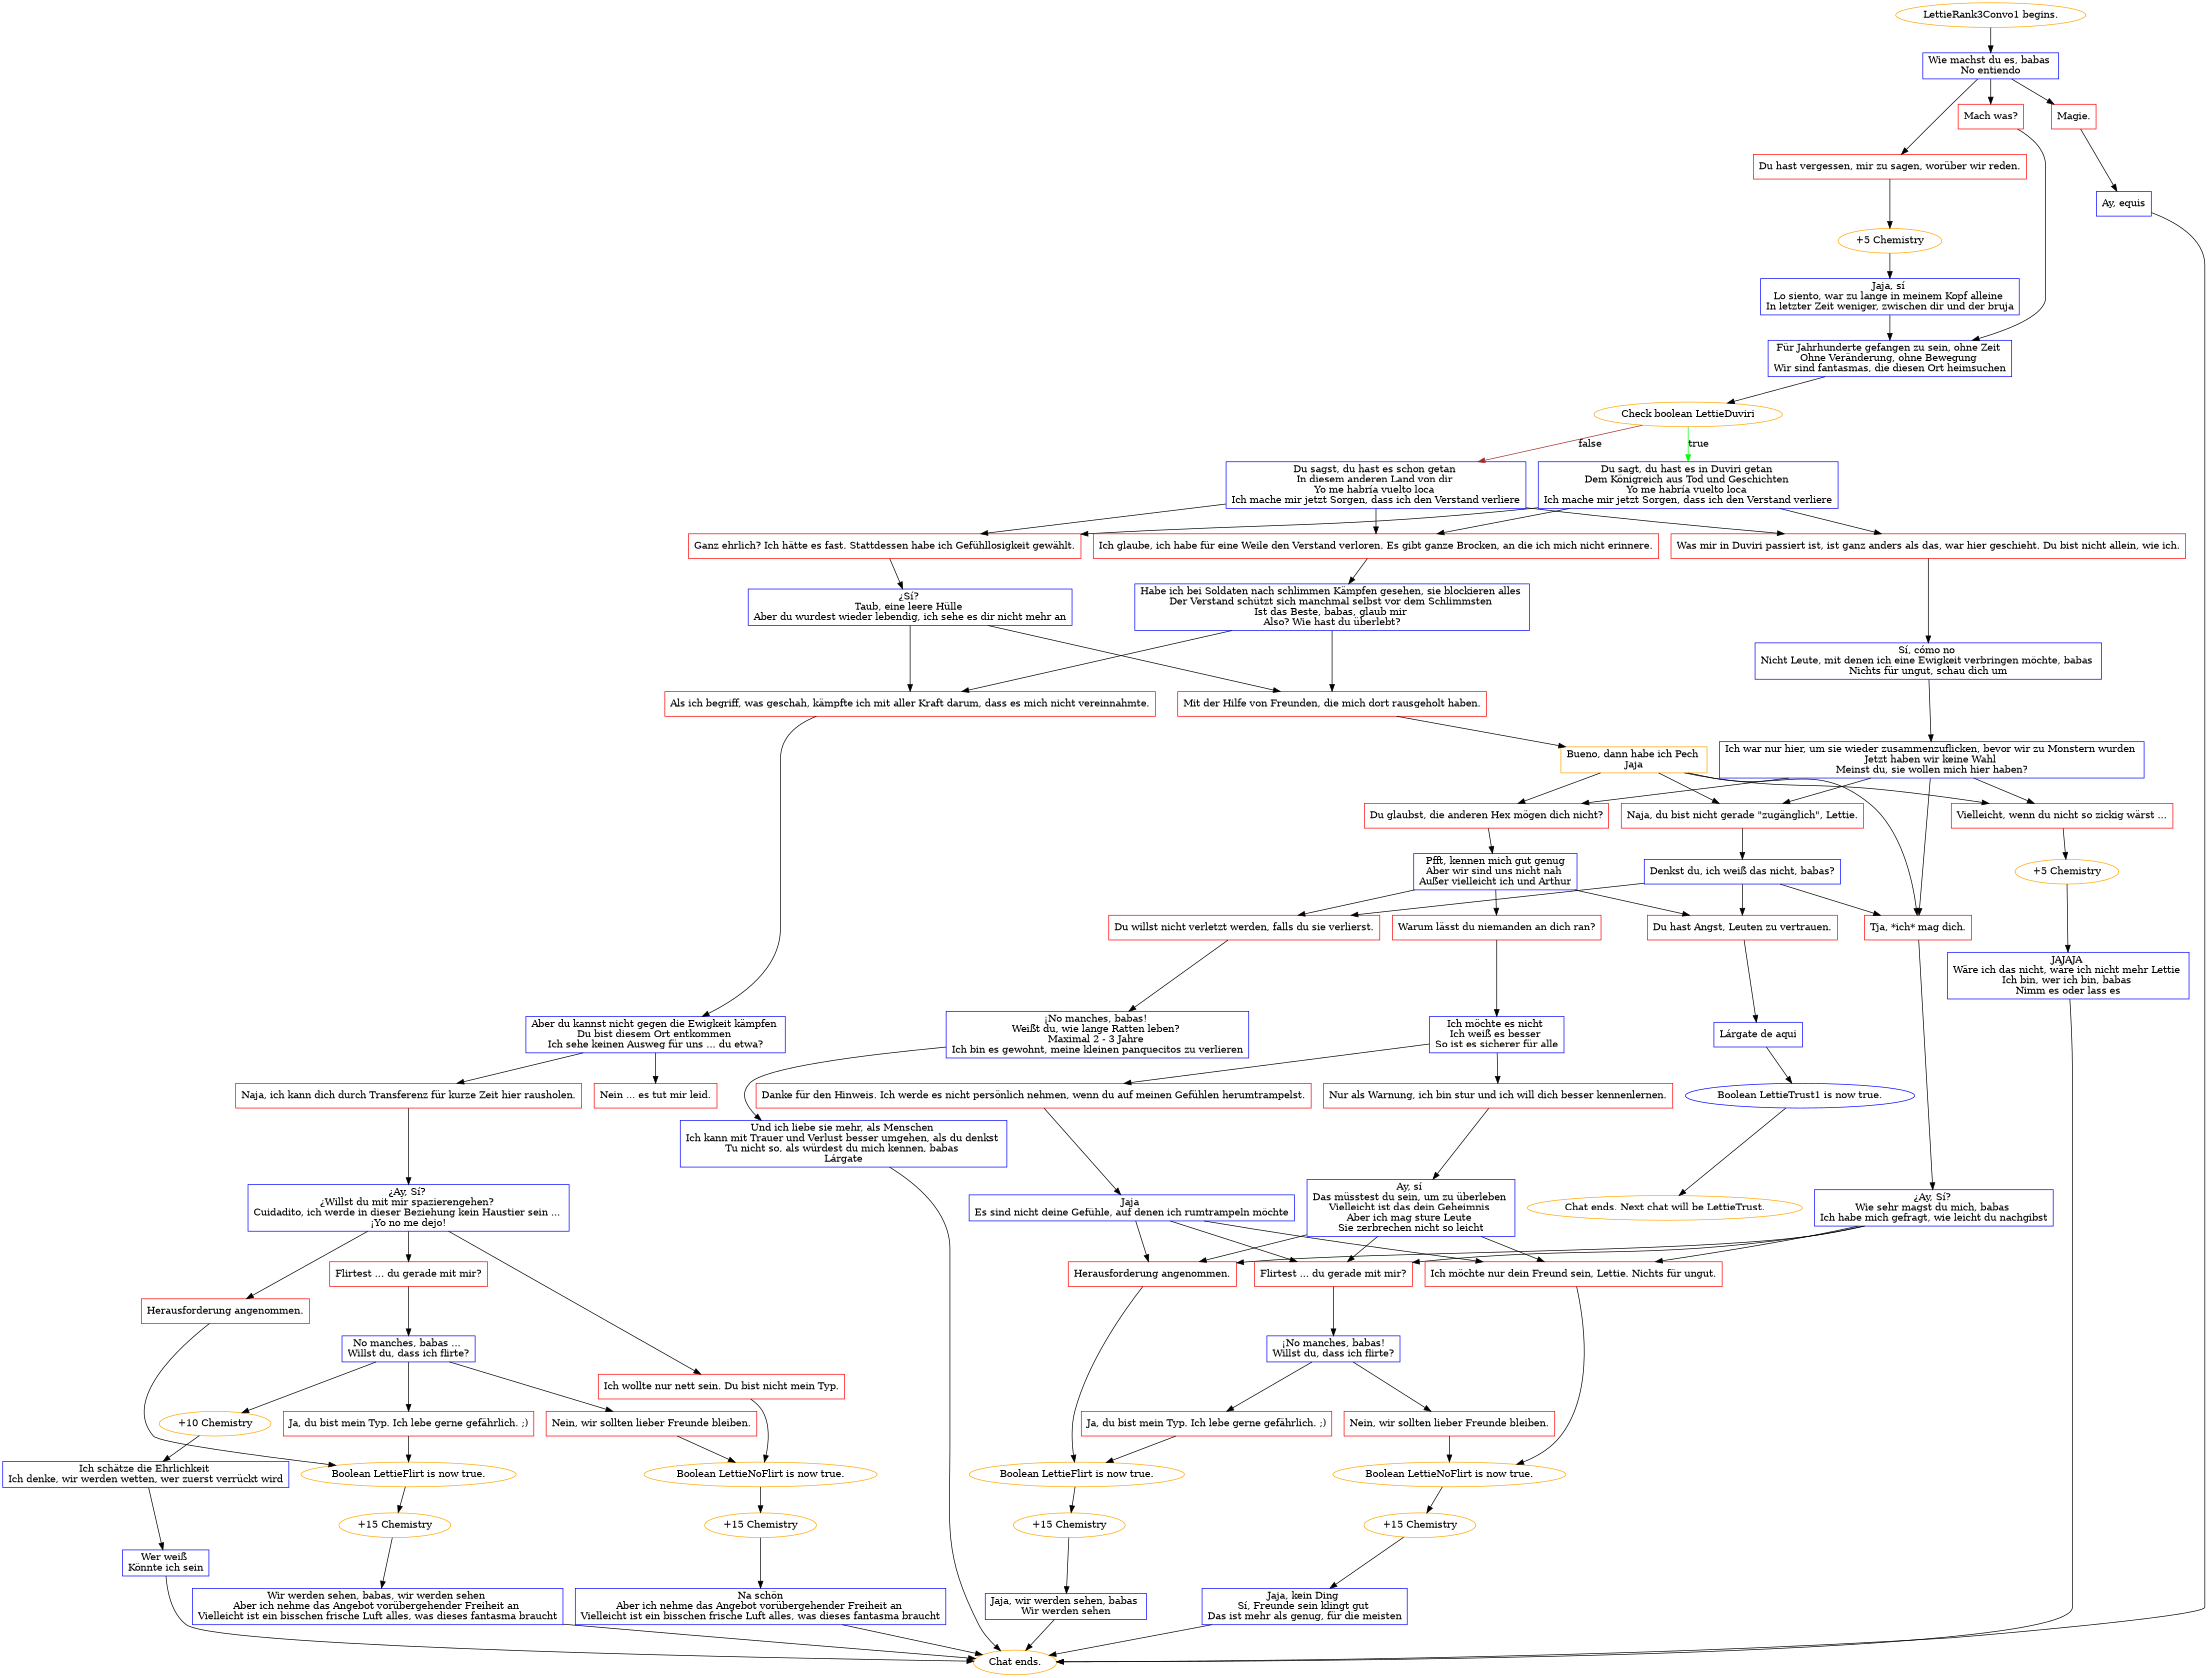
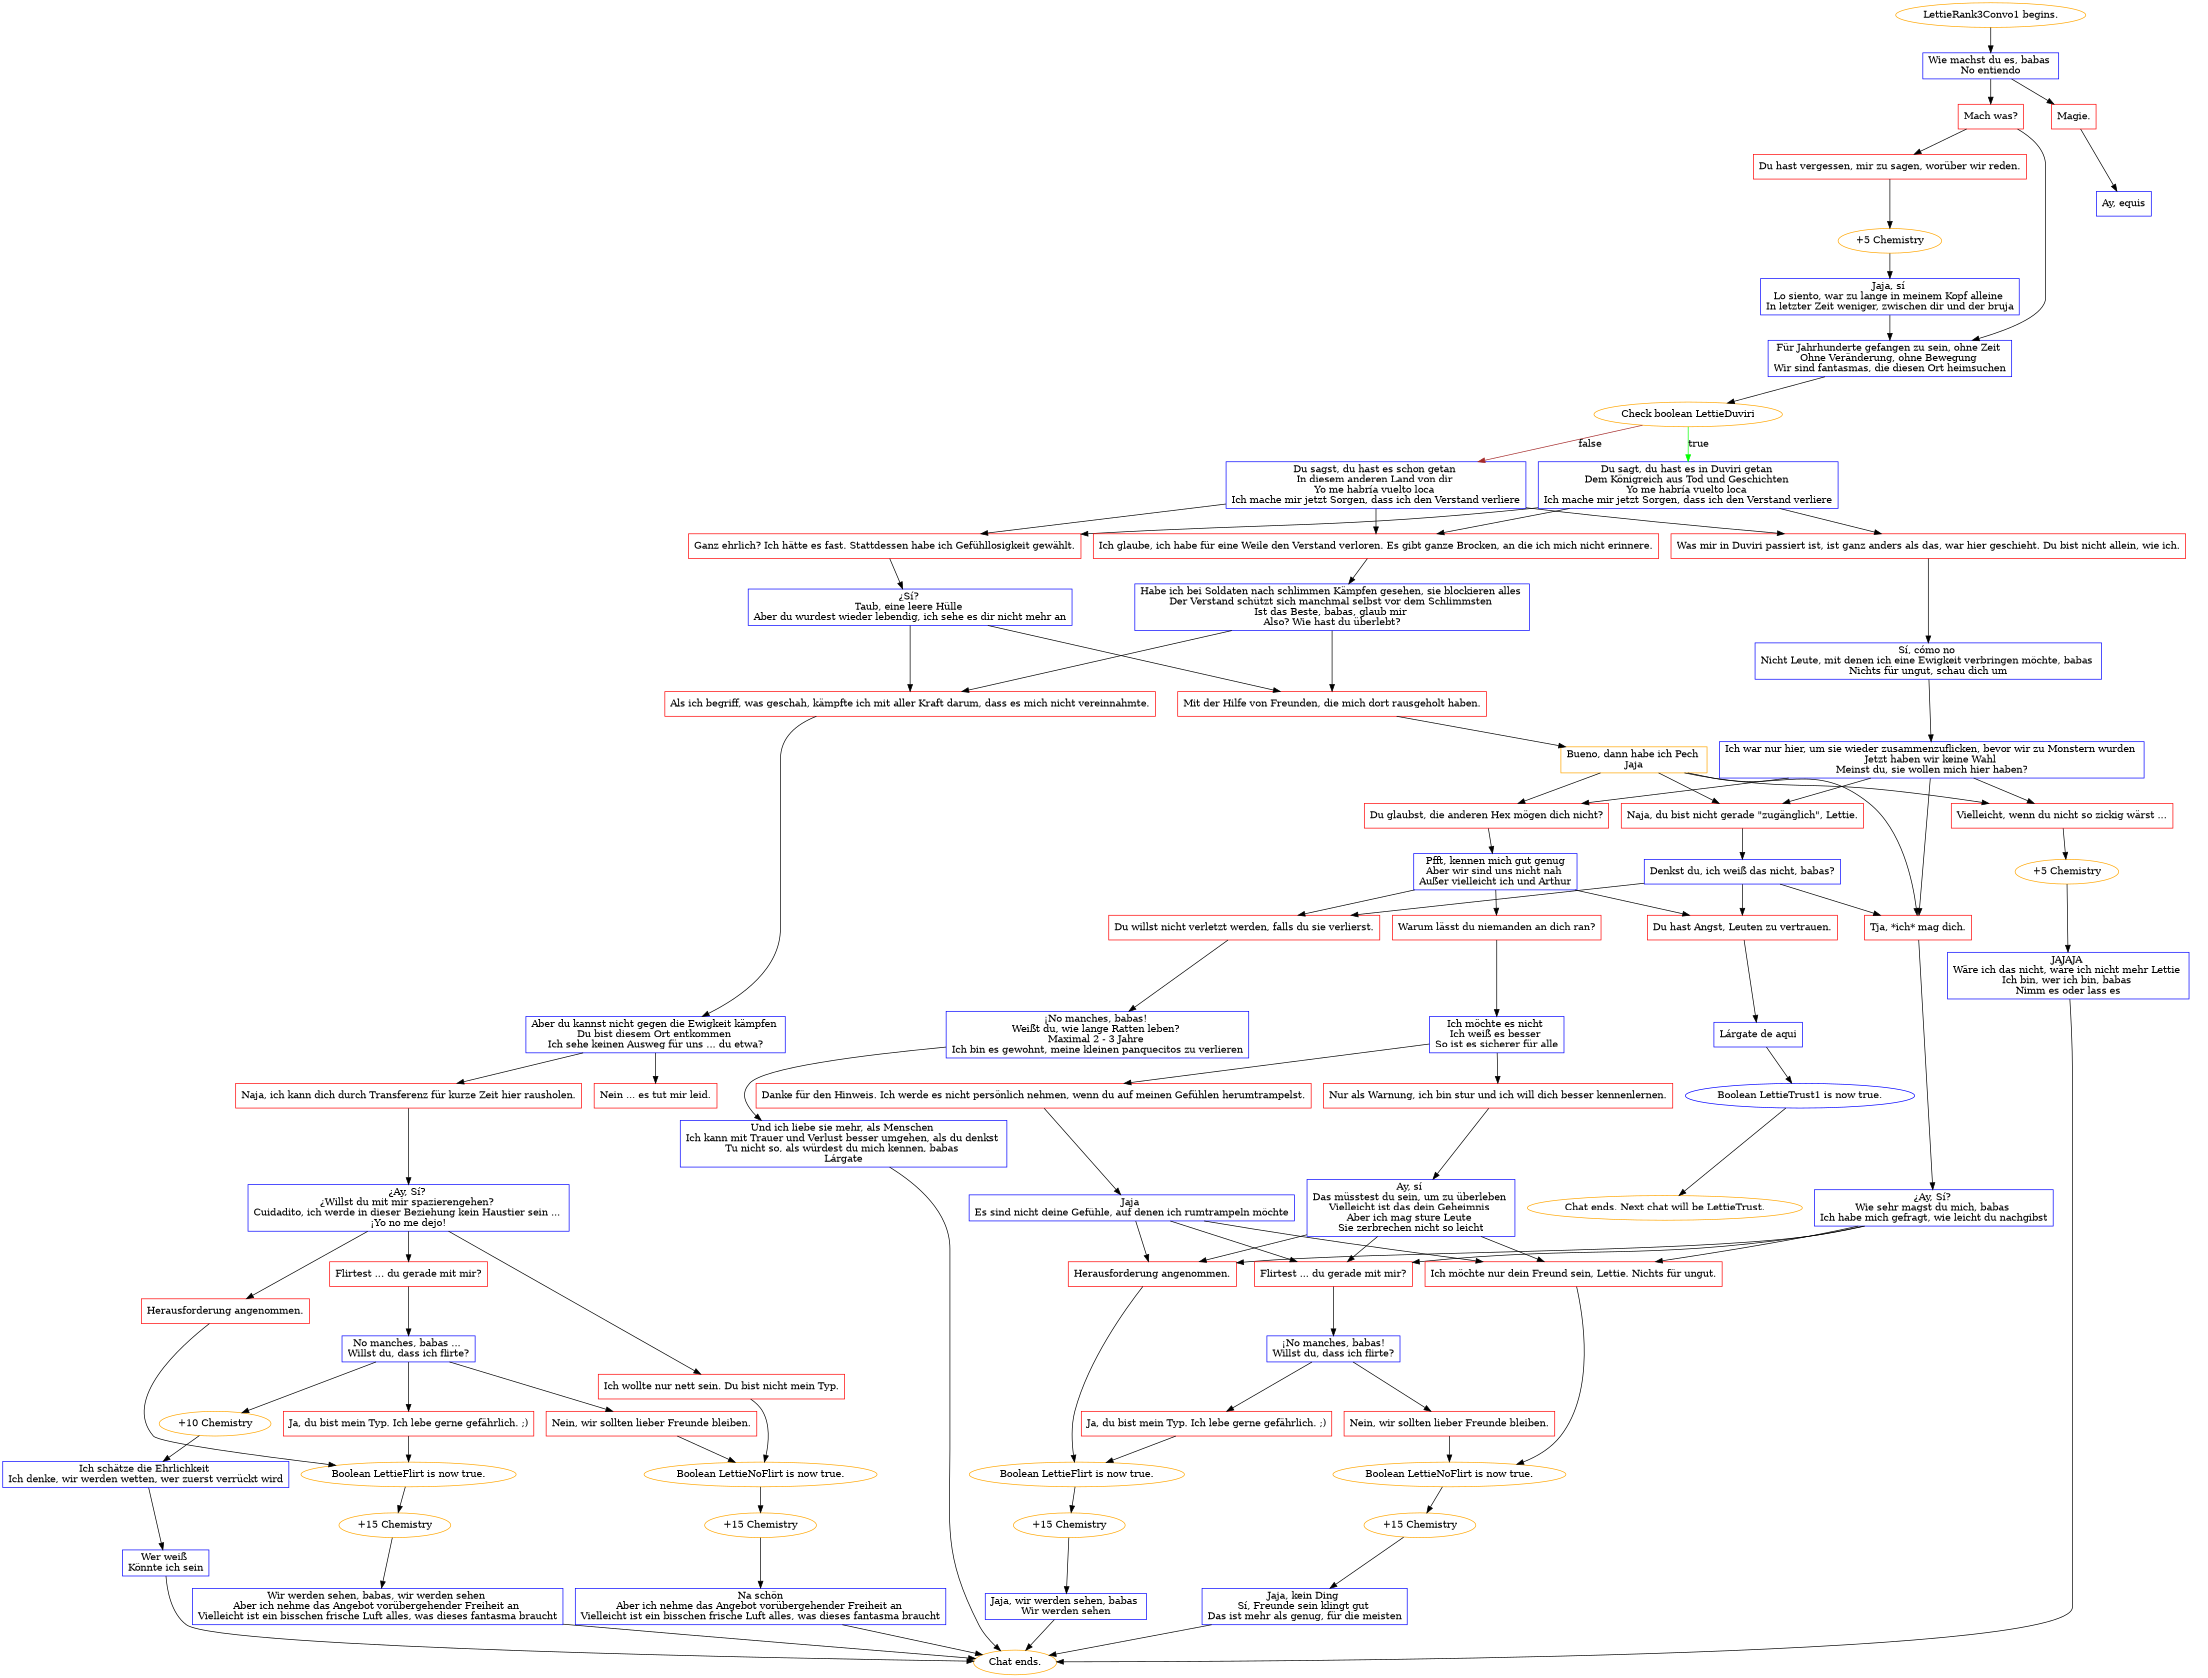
(1942, 114) -> (1944, 140)
(2205, 1468) -> none
